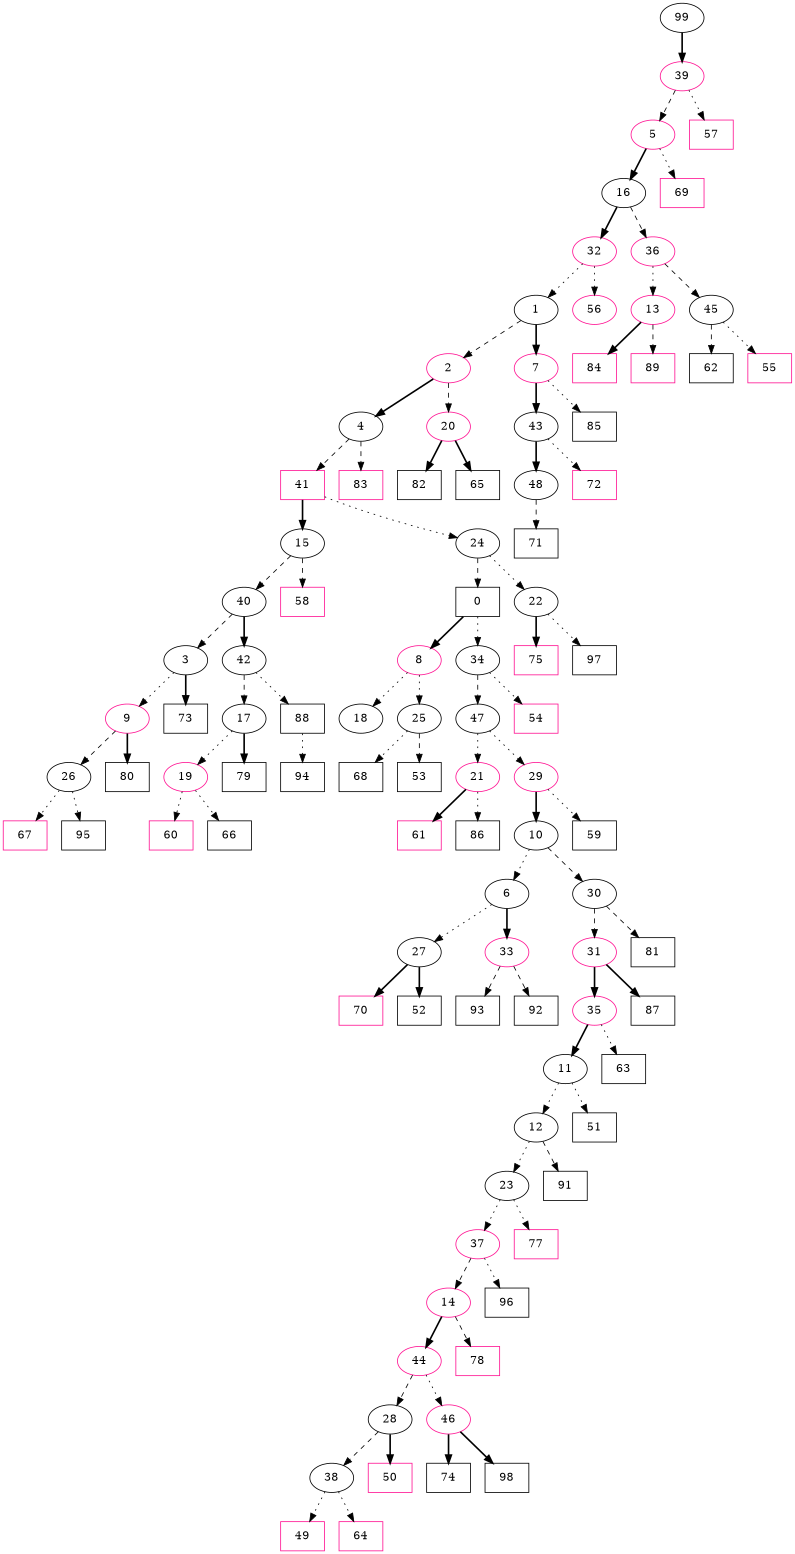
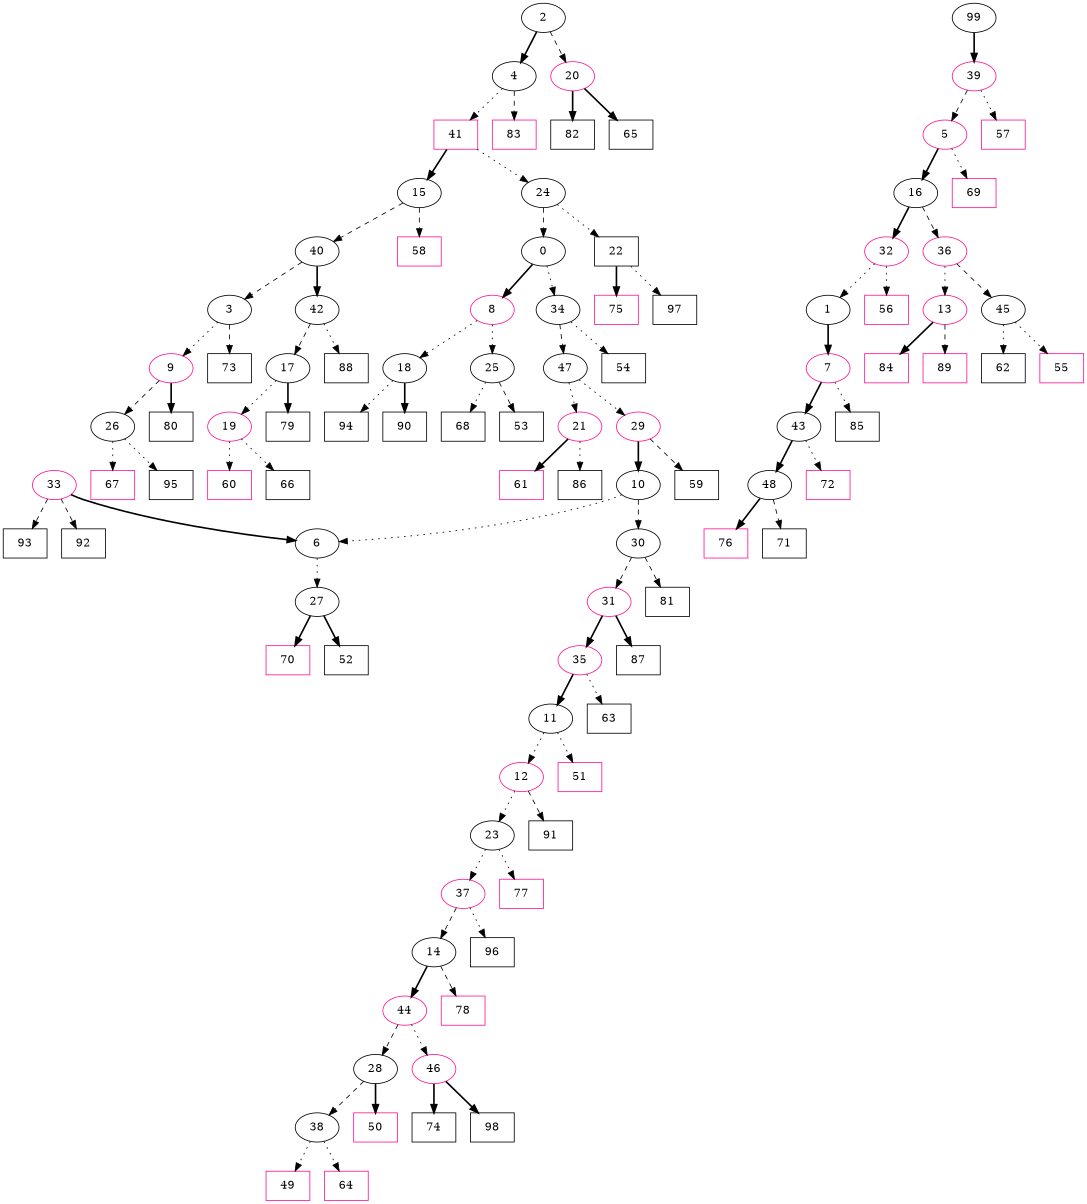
(595, 310) -> (887, 310)
(711, 335) -> (1003, 335)
(496, 337) -> none
(449, 368) -> (543, 18)
none -> (405, 427)
(336, 452) -> (489, 101)
none -> (726, 543)
(478, 602) -> (543, 251)
(536, 602) -> (616, 251)
(186, 685) -> (230, 335)
(536, 719) -> (624, 368)
(303, 744) -> (380, 393)
(561, 802) -> (663, 452)
(507, 919) -> (178, 523)
(536, 1127) -> (522, 777)
(595, 1127) -> (580, 777)
(449, 1303) -> (434, 952)
